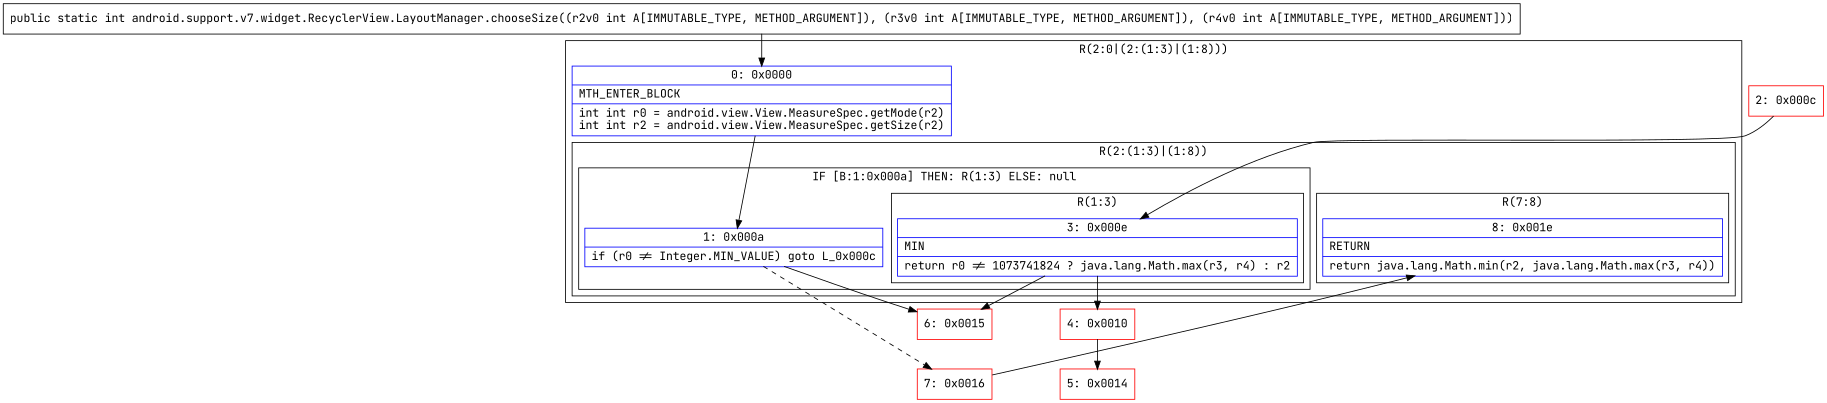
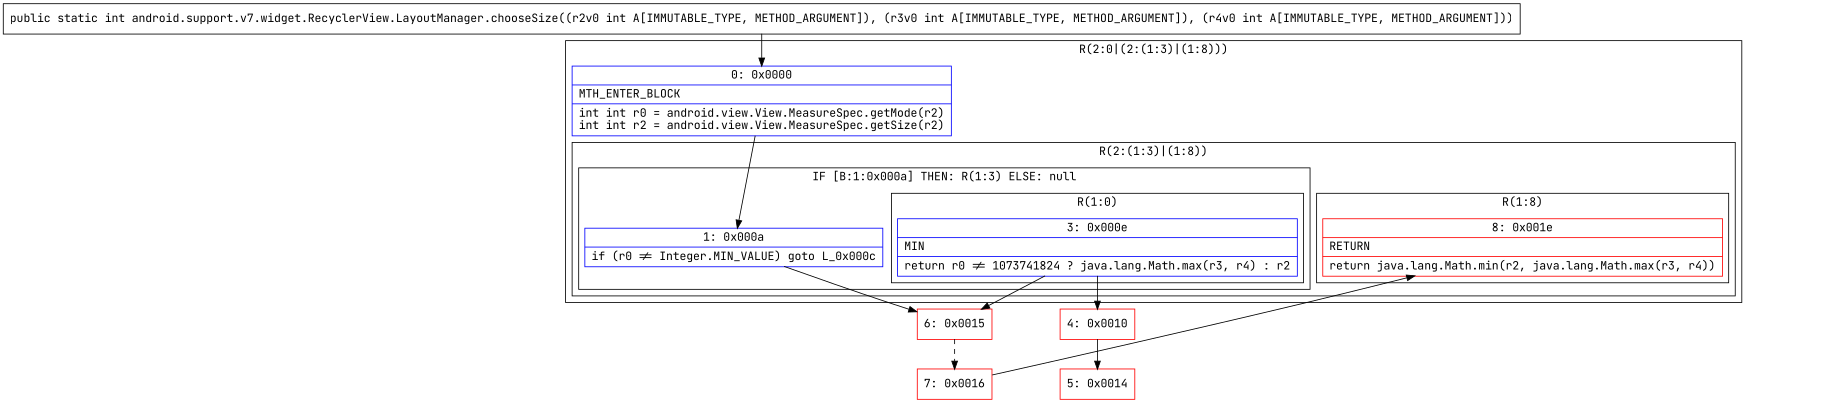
(1786, 101) -> none
(1097, 203) -> (1097, 203)
(1523, 203) -> (1523, 203)
(1523, 247) -> (1523, 247)
(844, 316) -> (955, 350)
